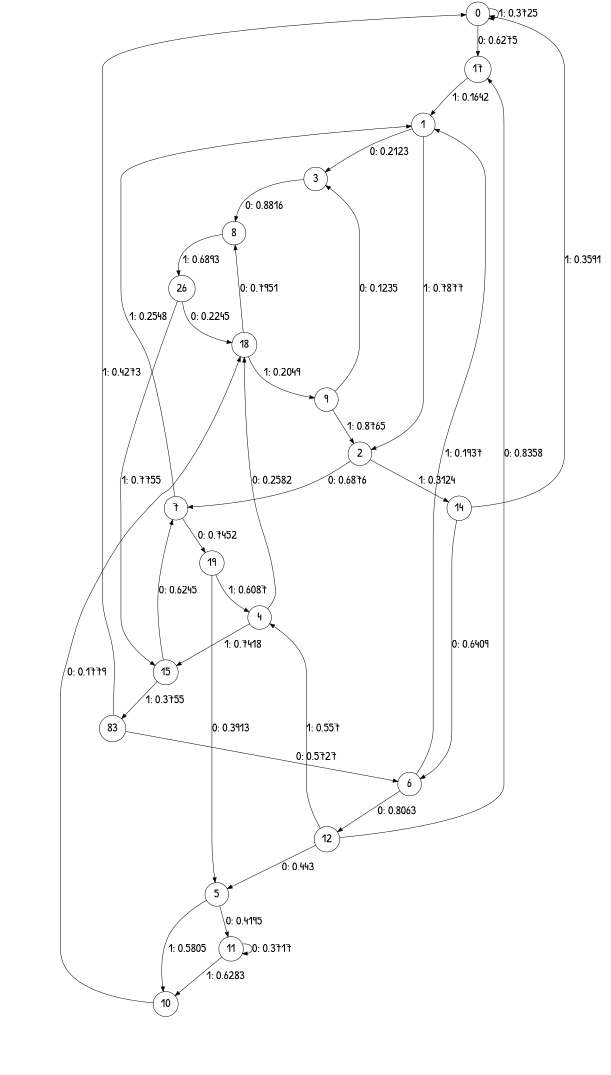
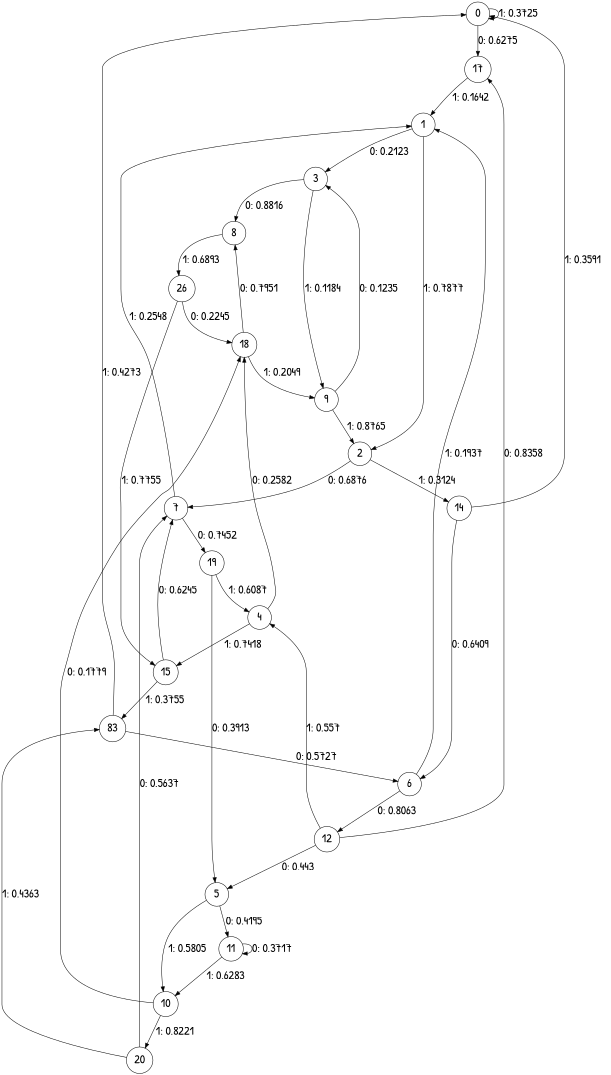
none -> (304, 288)
none -> (140, 1060)
